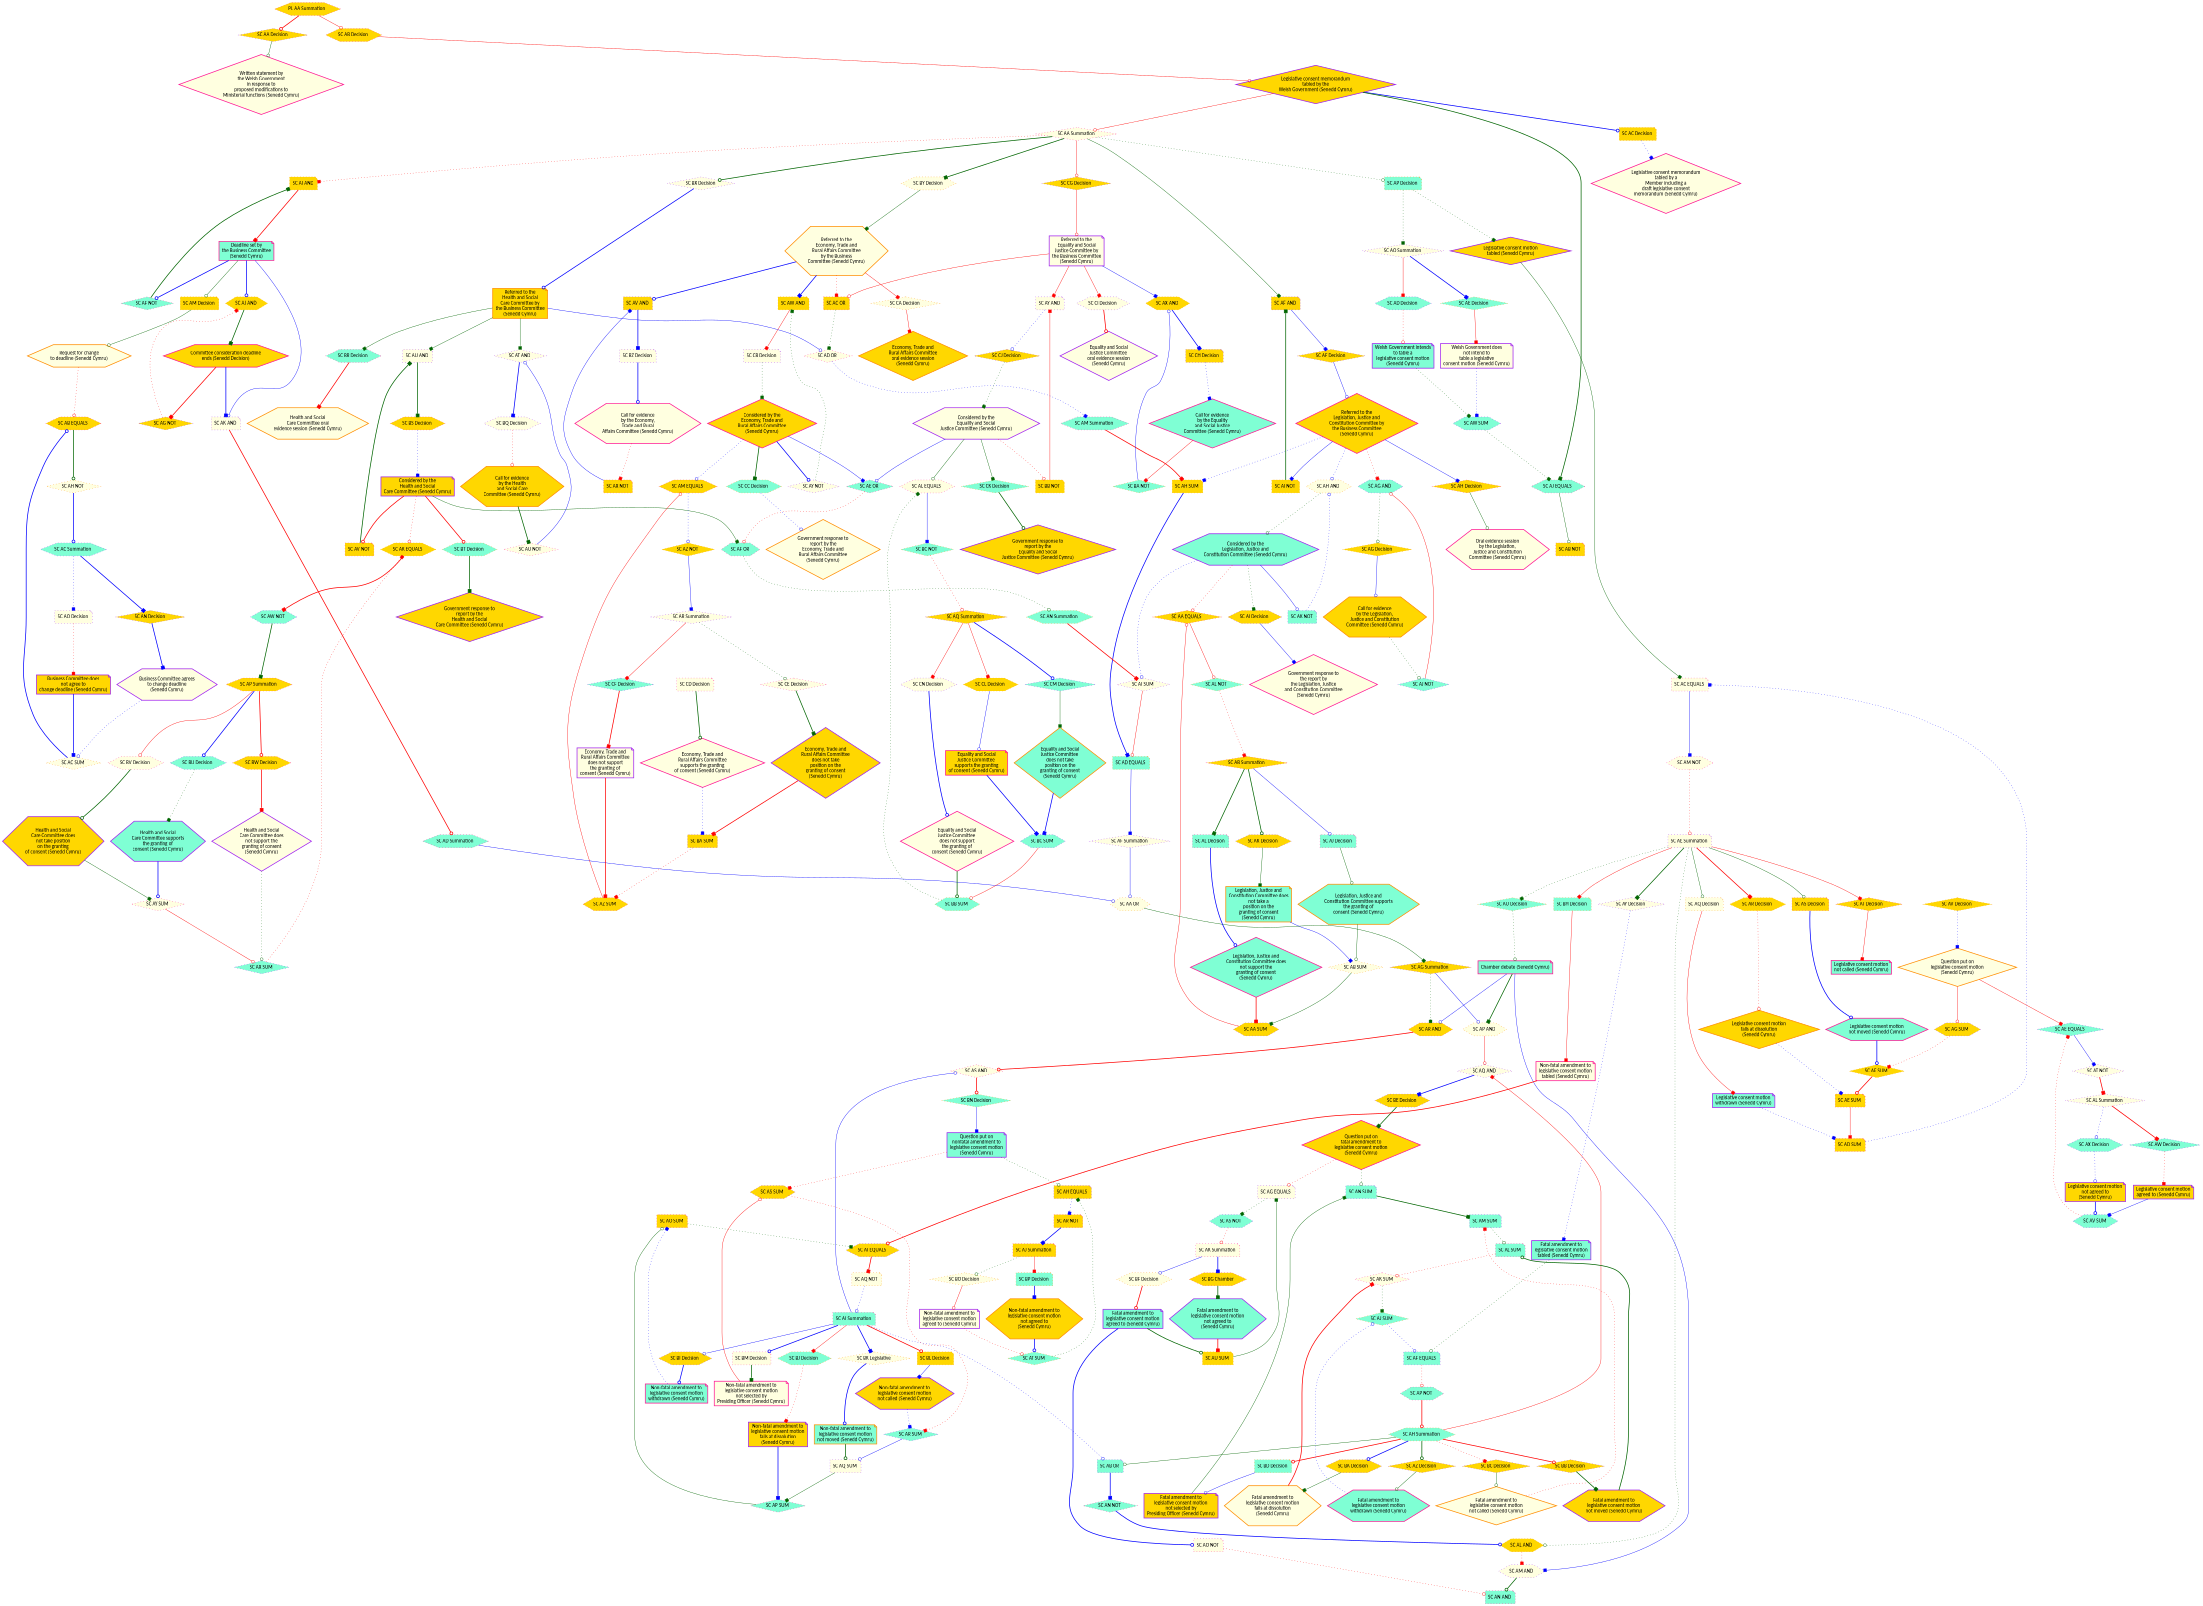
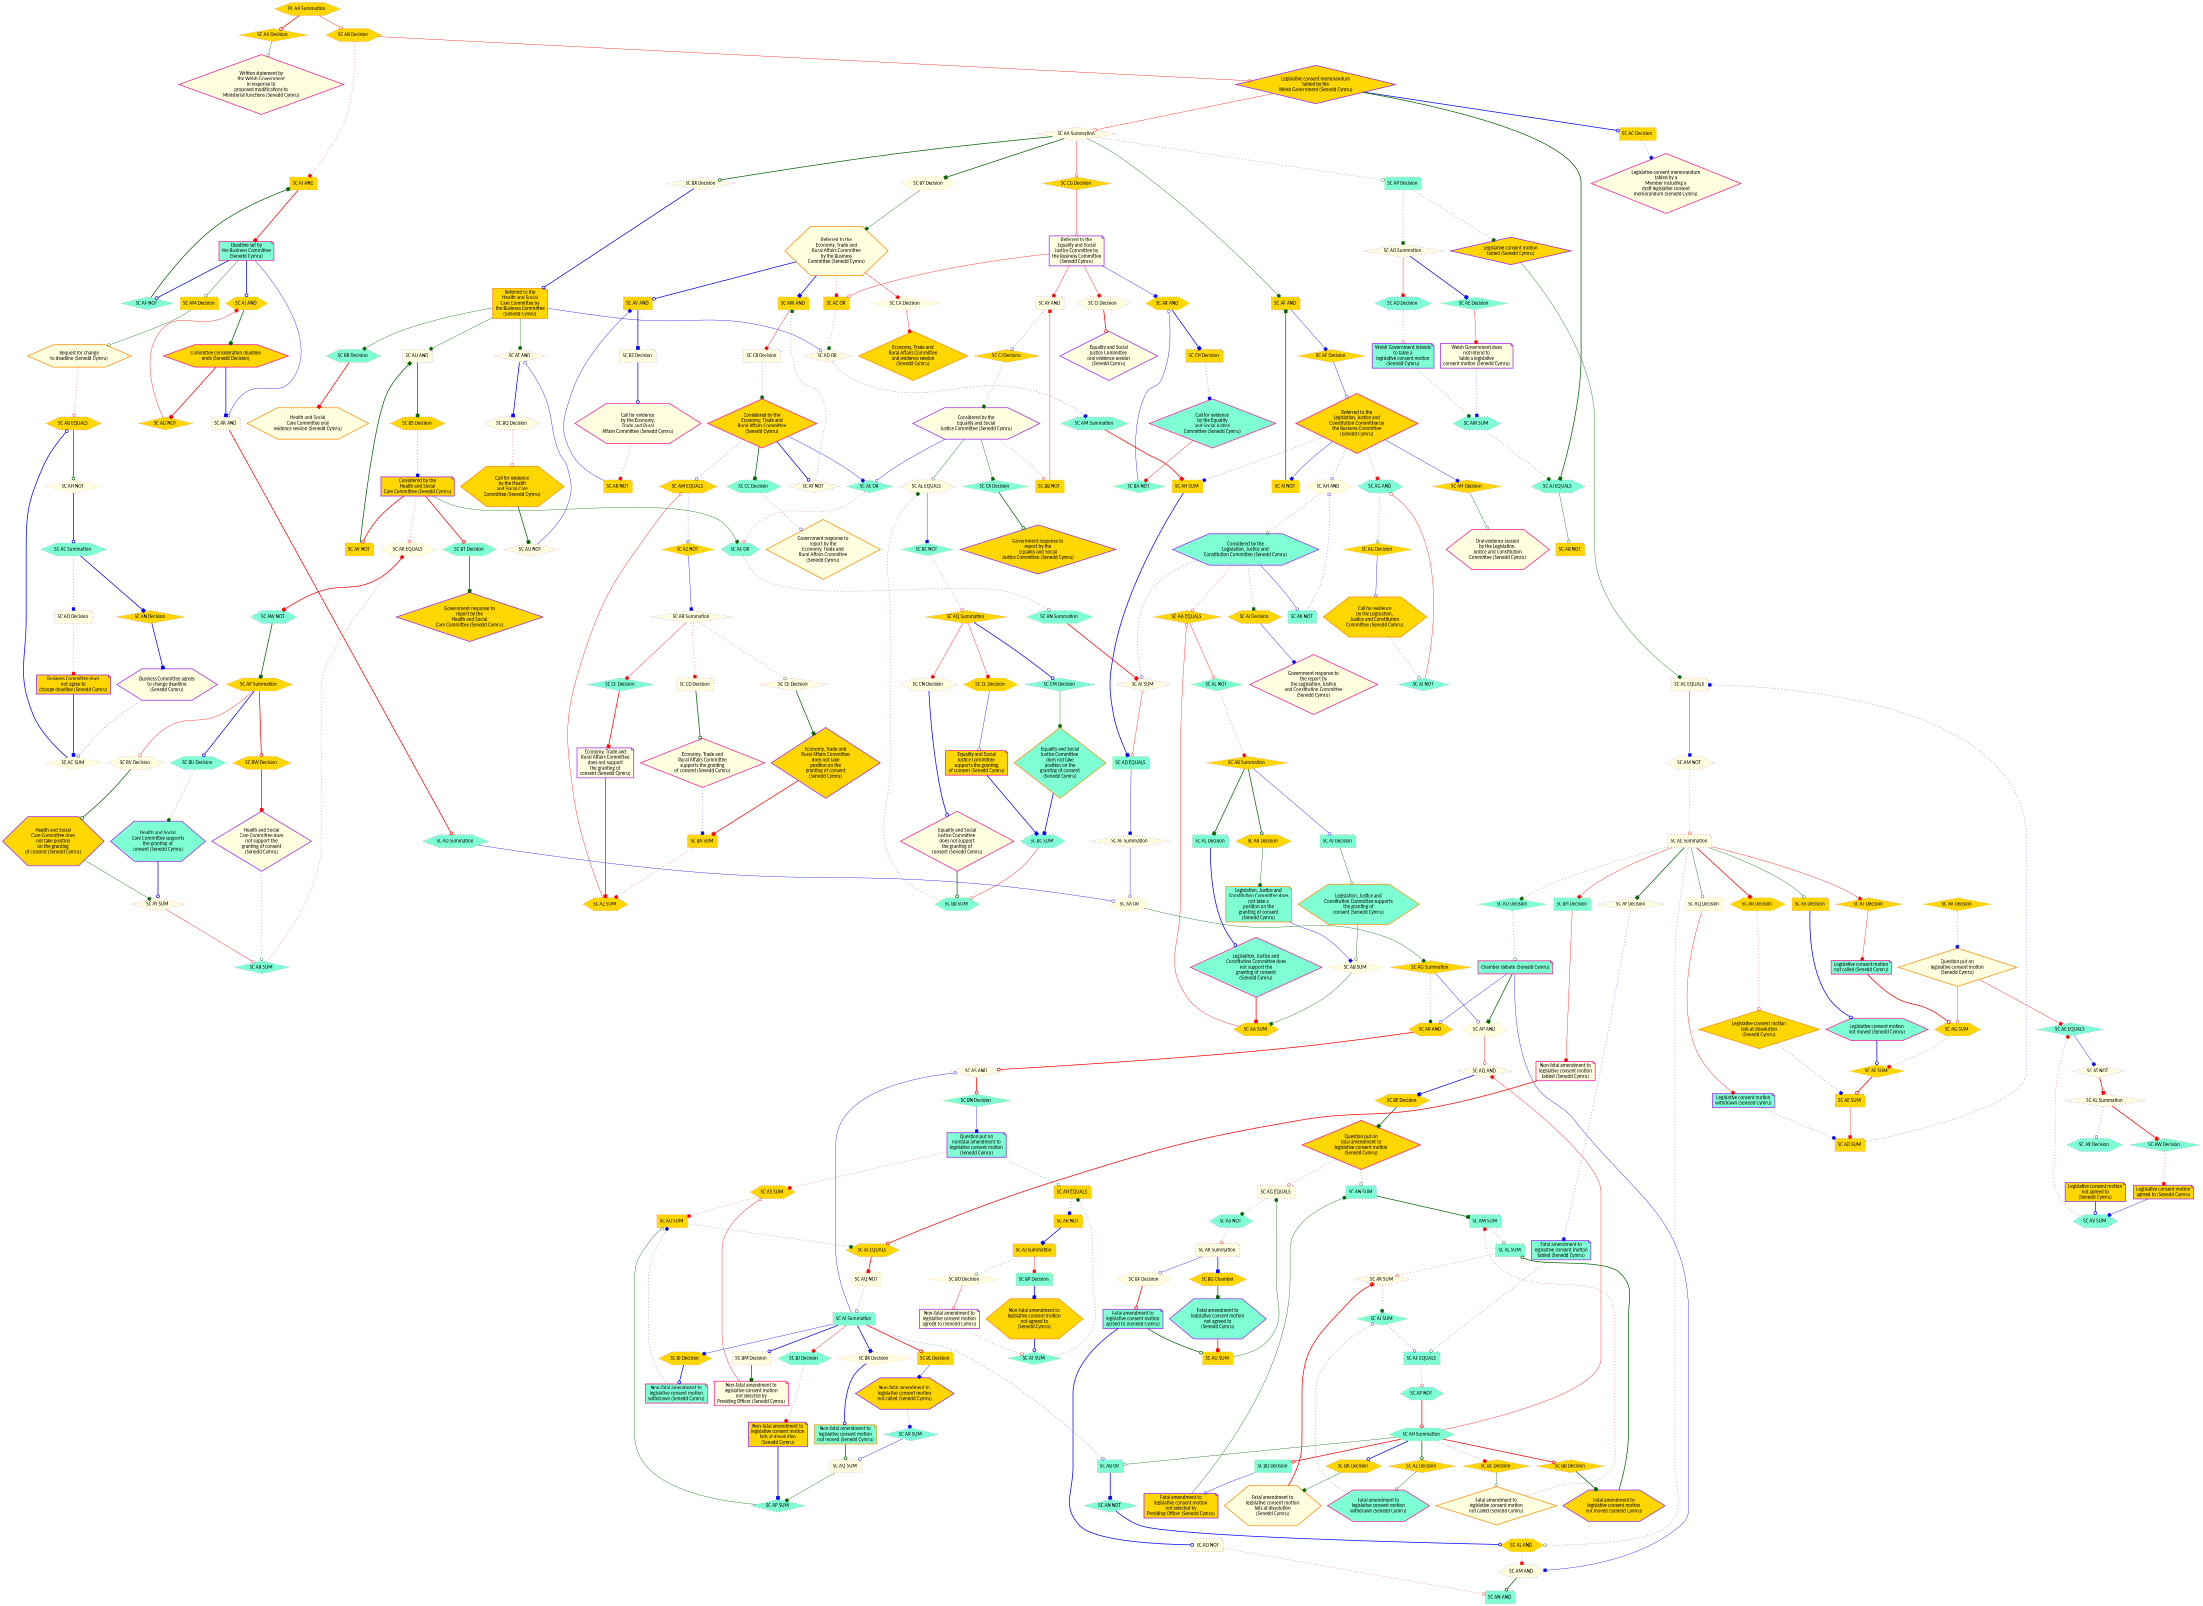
(683, 152) -> (347, 112)
(158, 336) -> (158, 336)
(408, 549) -> (408, 549)
none -> (693, 649)
none -> (1905, 1002)
(2095, 1166) -> none
(908, 1299) -> (725, 1206)
(770, 1339) -> (770, 1339)
(874, 1358) -> (874, 1358)
